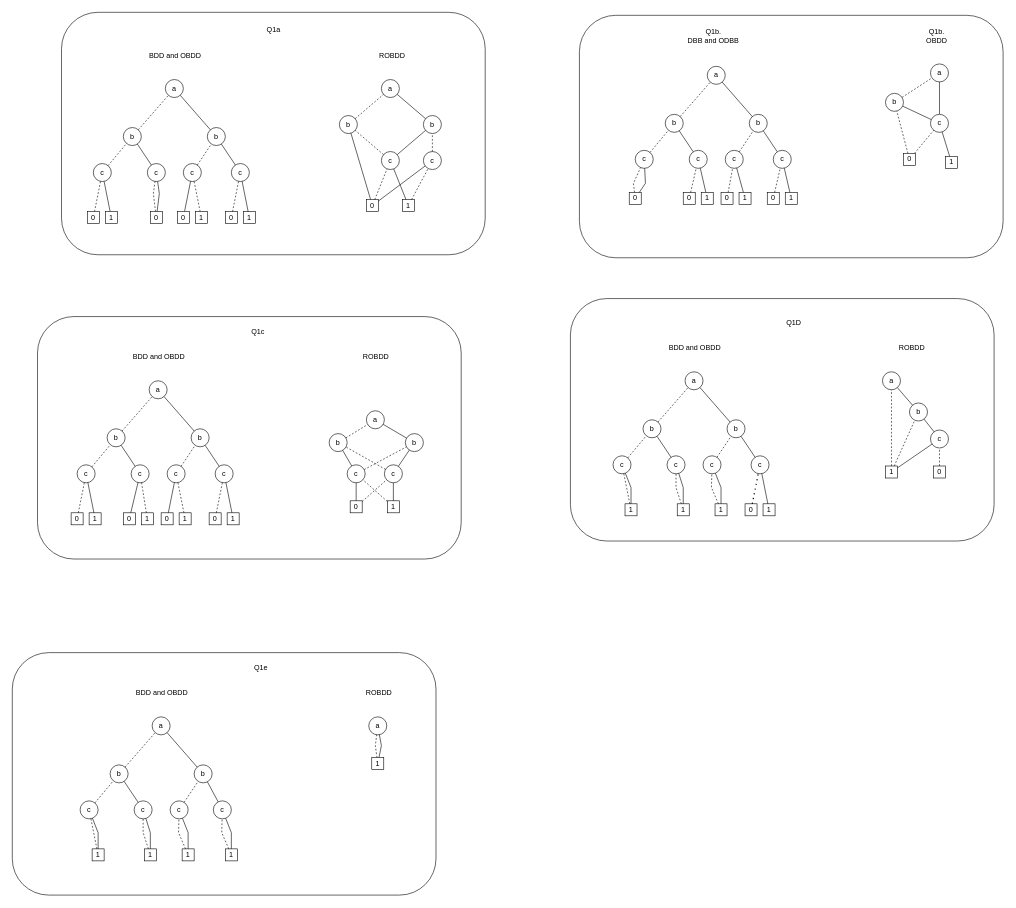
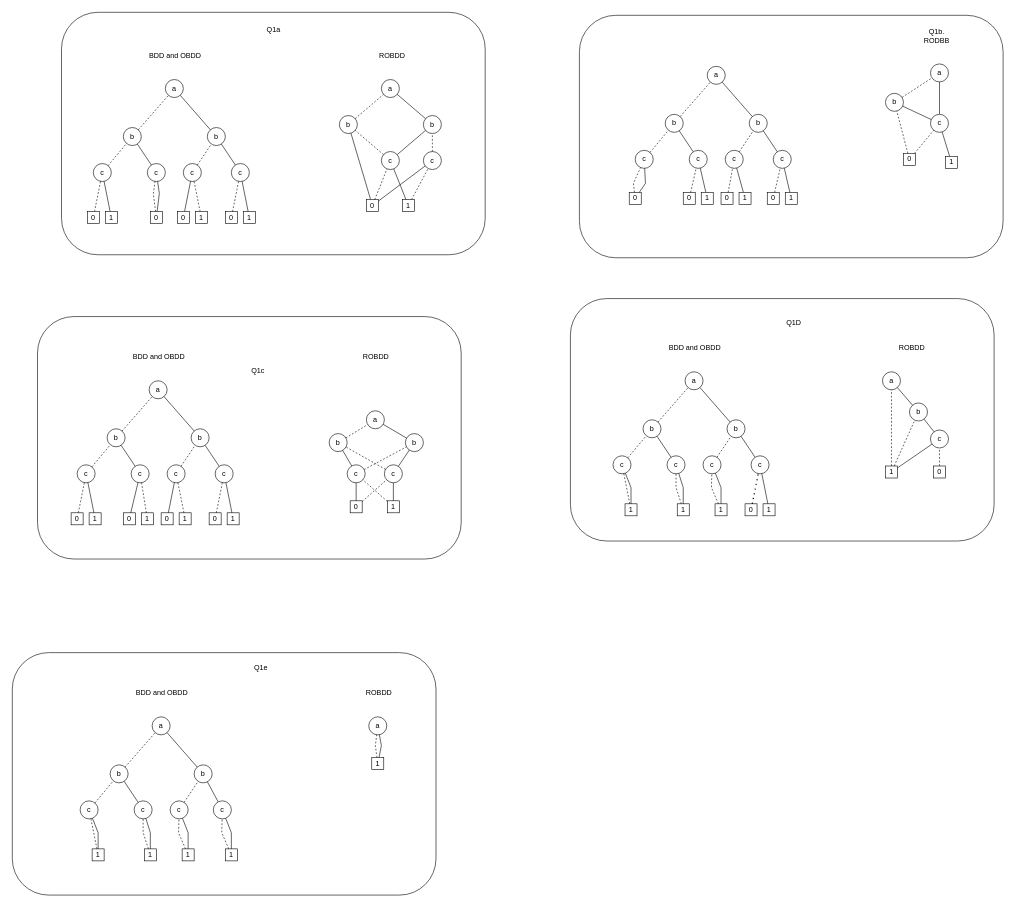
(713, 36) -> none
(937, 36) -> (937, 36)
(257, 332) -> (257, 371)
